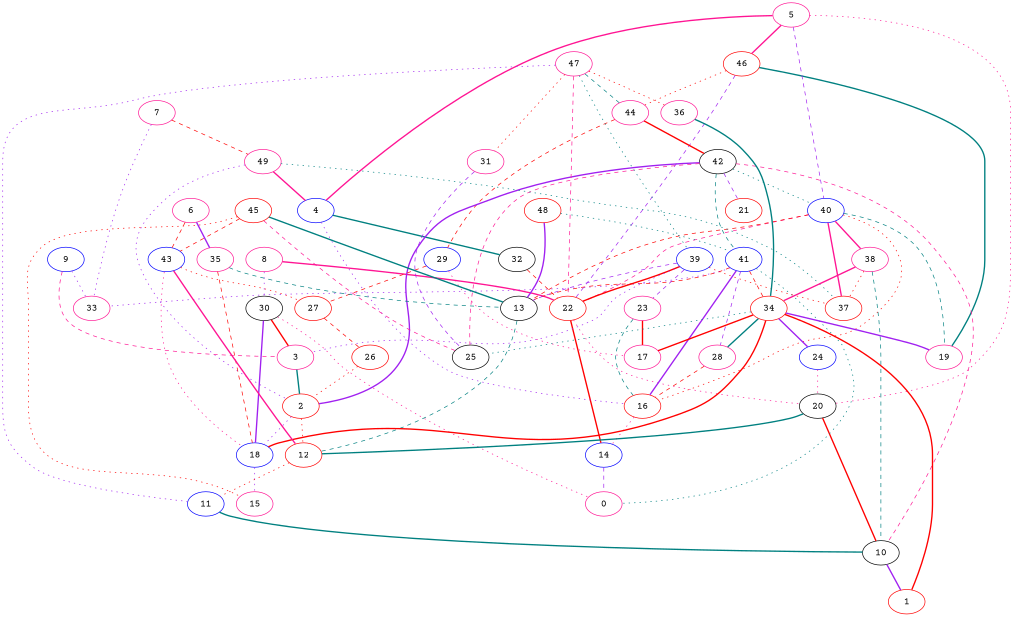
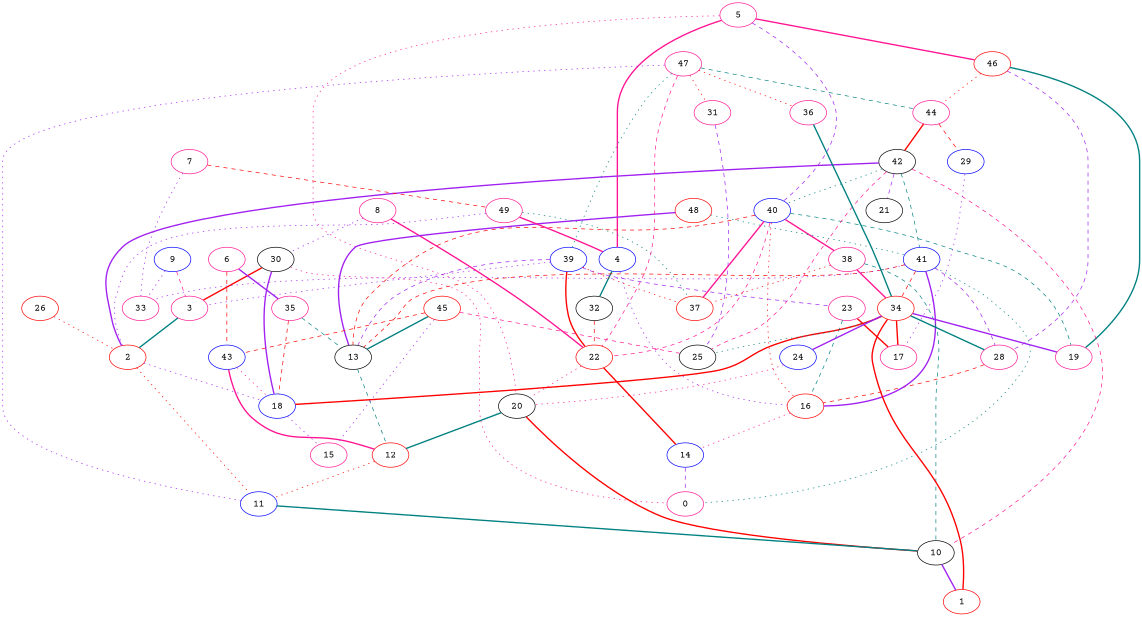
(658, 188) -> (1088, 208)
(744, 211) -> (884, 211)
(313, 308) -> none
(525, 335) -> (948, 265)
(29, 351) -> (385, 382)
(302, 431) -> (193, 431)
